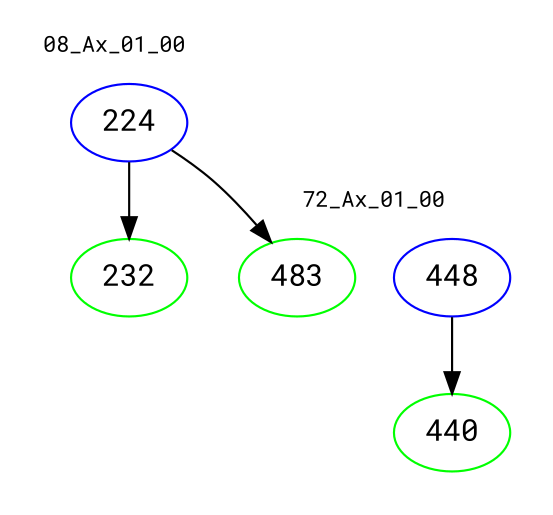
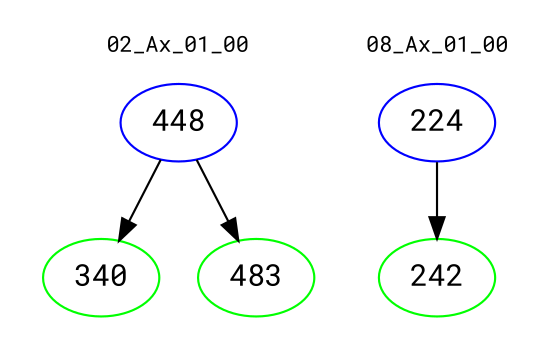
(375, 201) -> (179, 46)
(235, 202) -> (212, 191)
(129, 278) -> (437, 278)
(452, 433) -> (101, 278)
